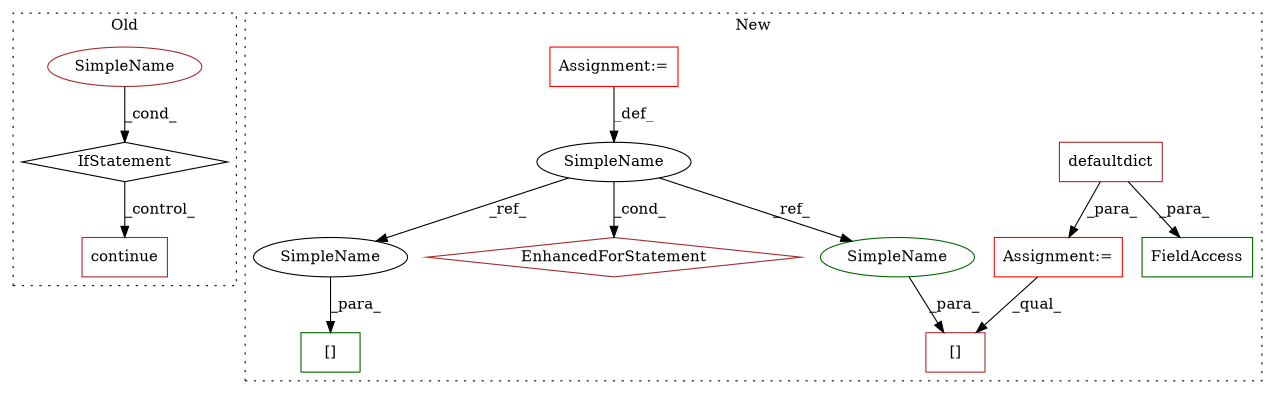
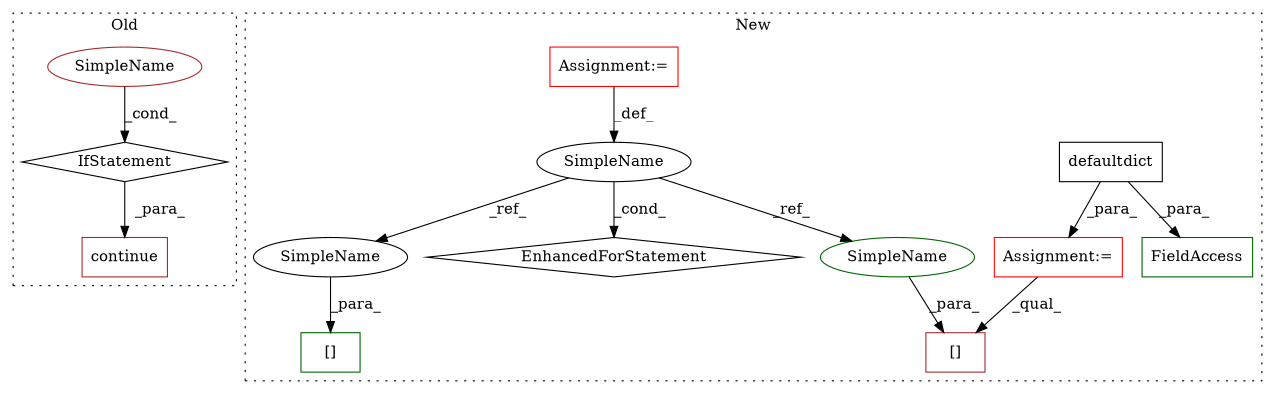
(1111, 162) -> (1111, 162)
(160, 210) -> (160, 210)
(614, 257) -> (614, 257)
